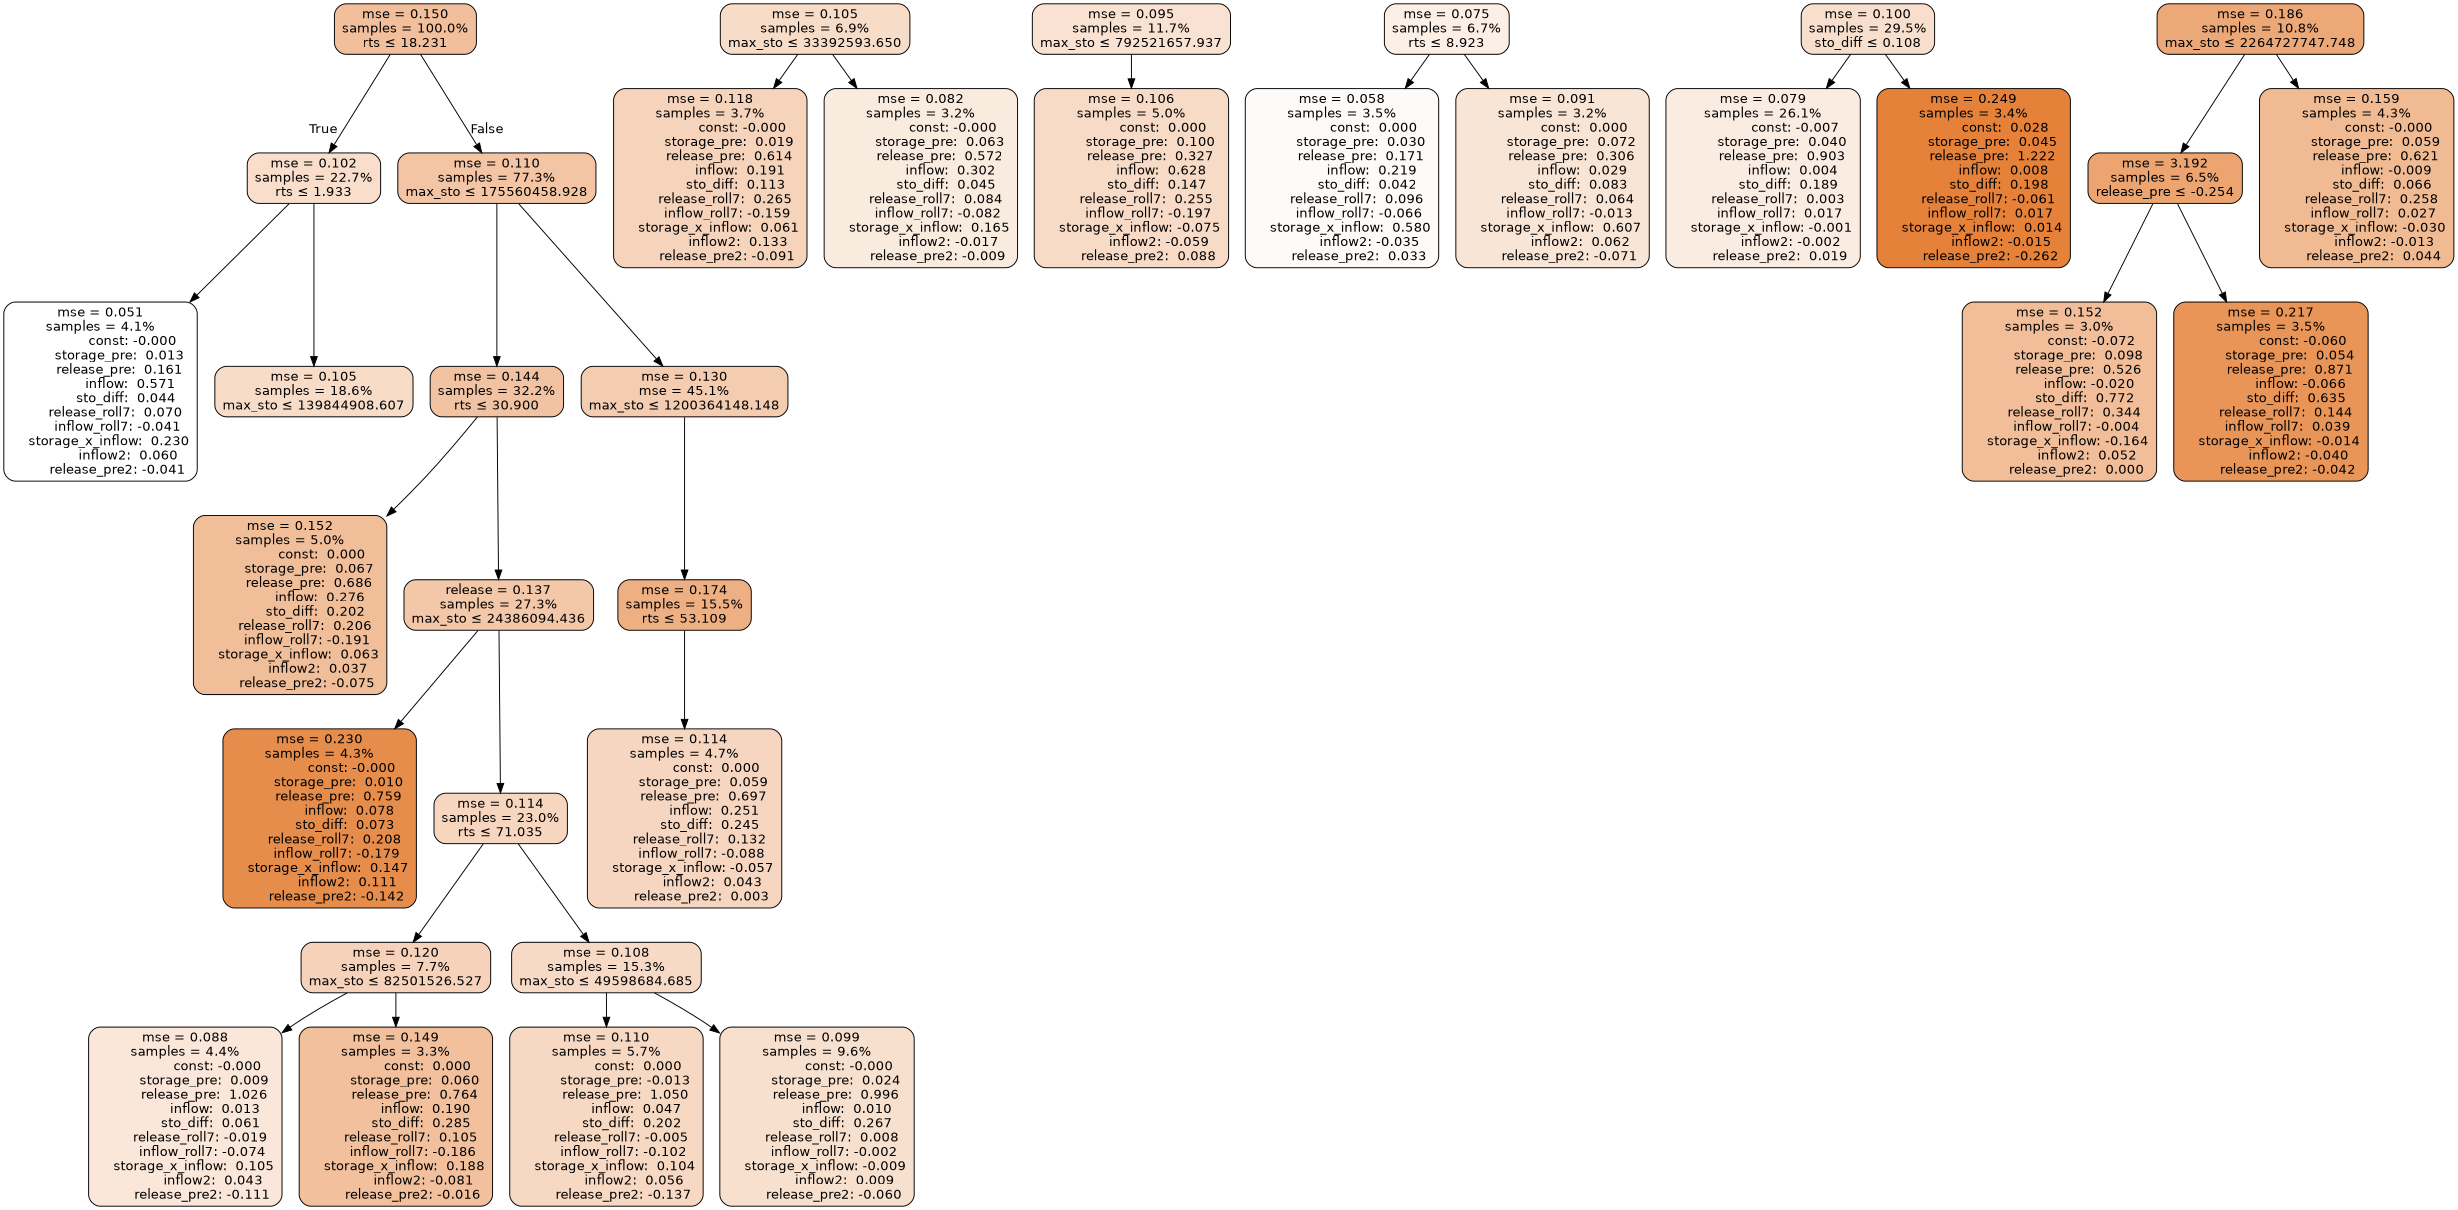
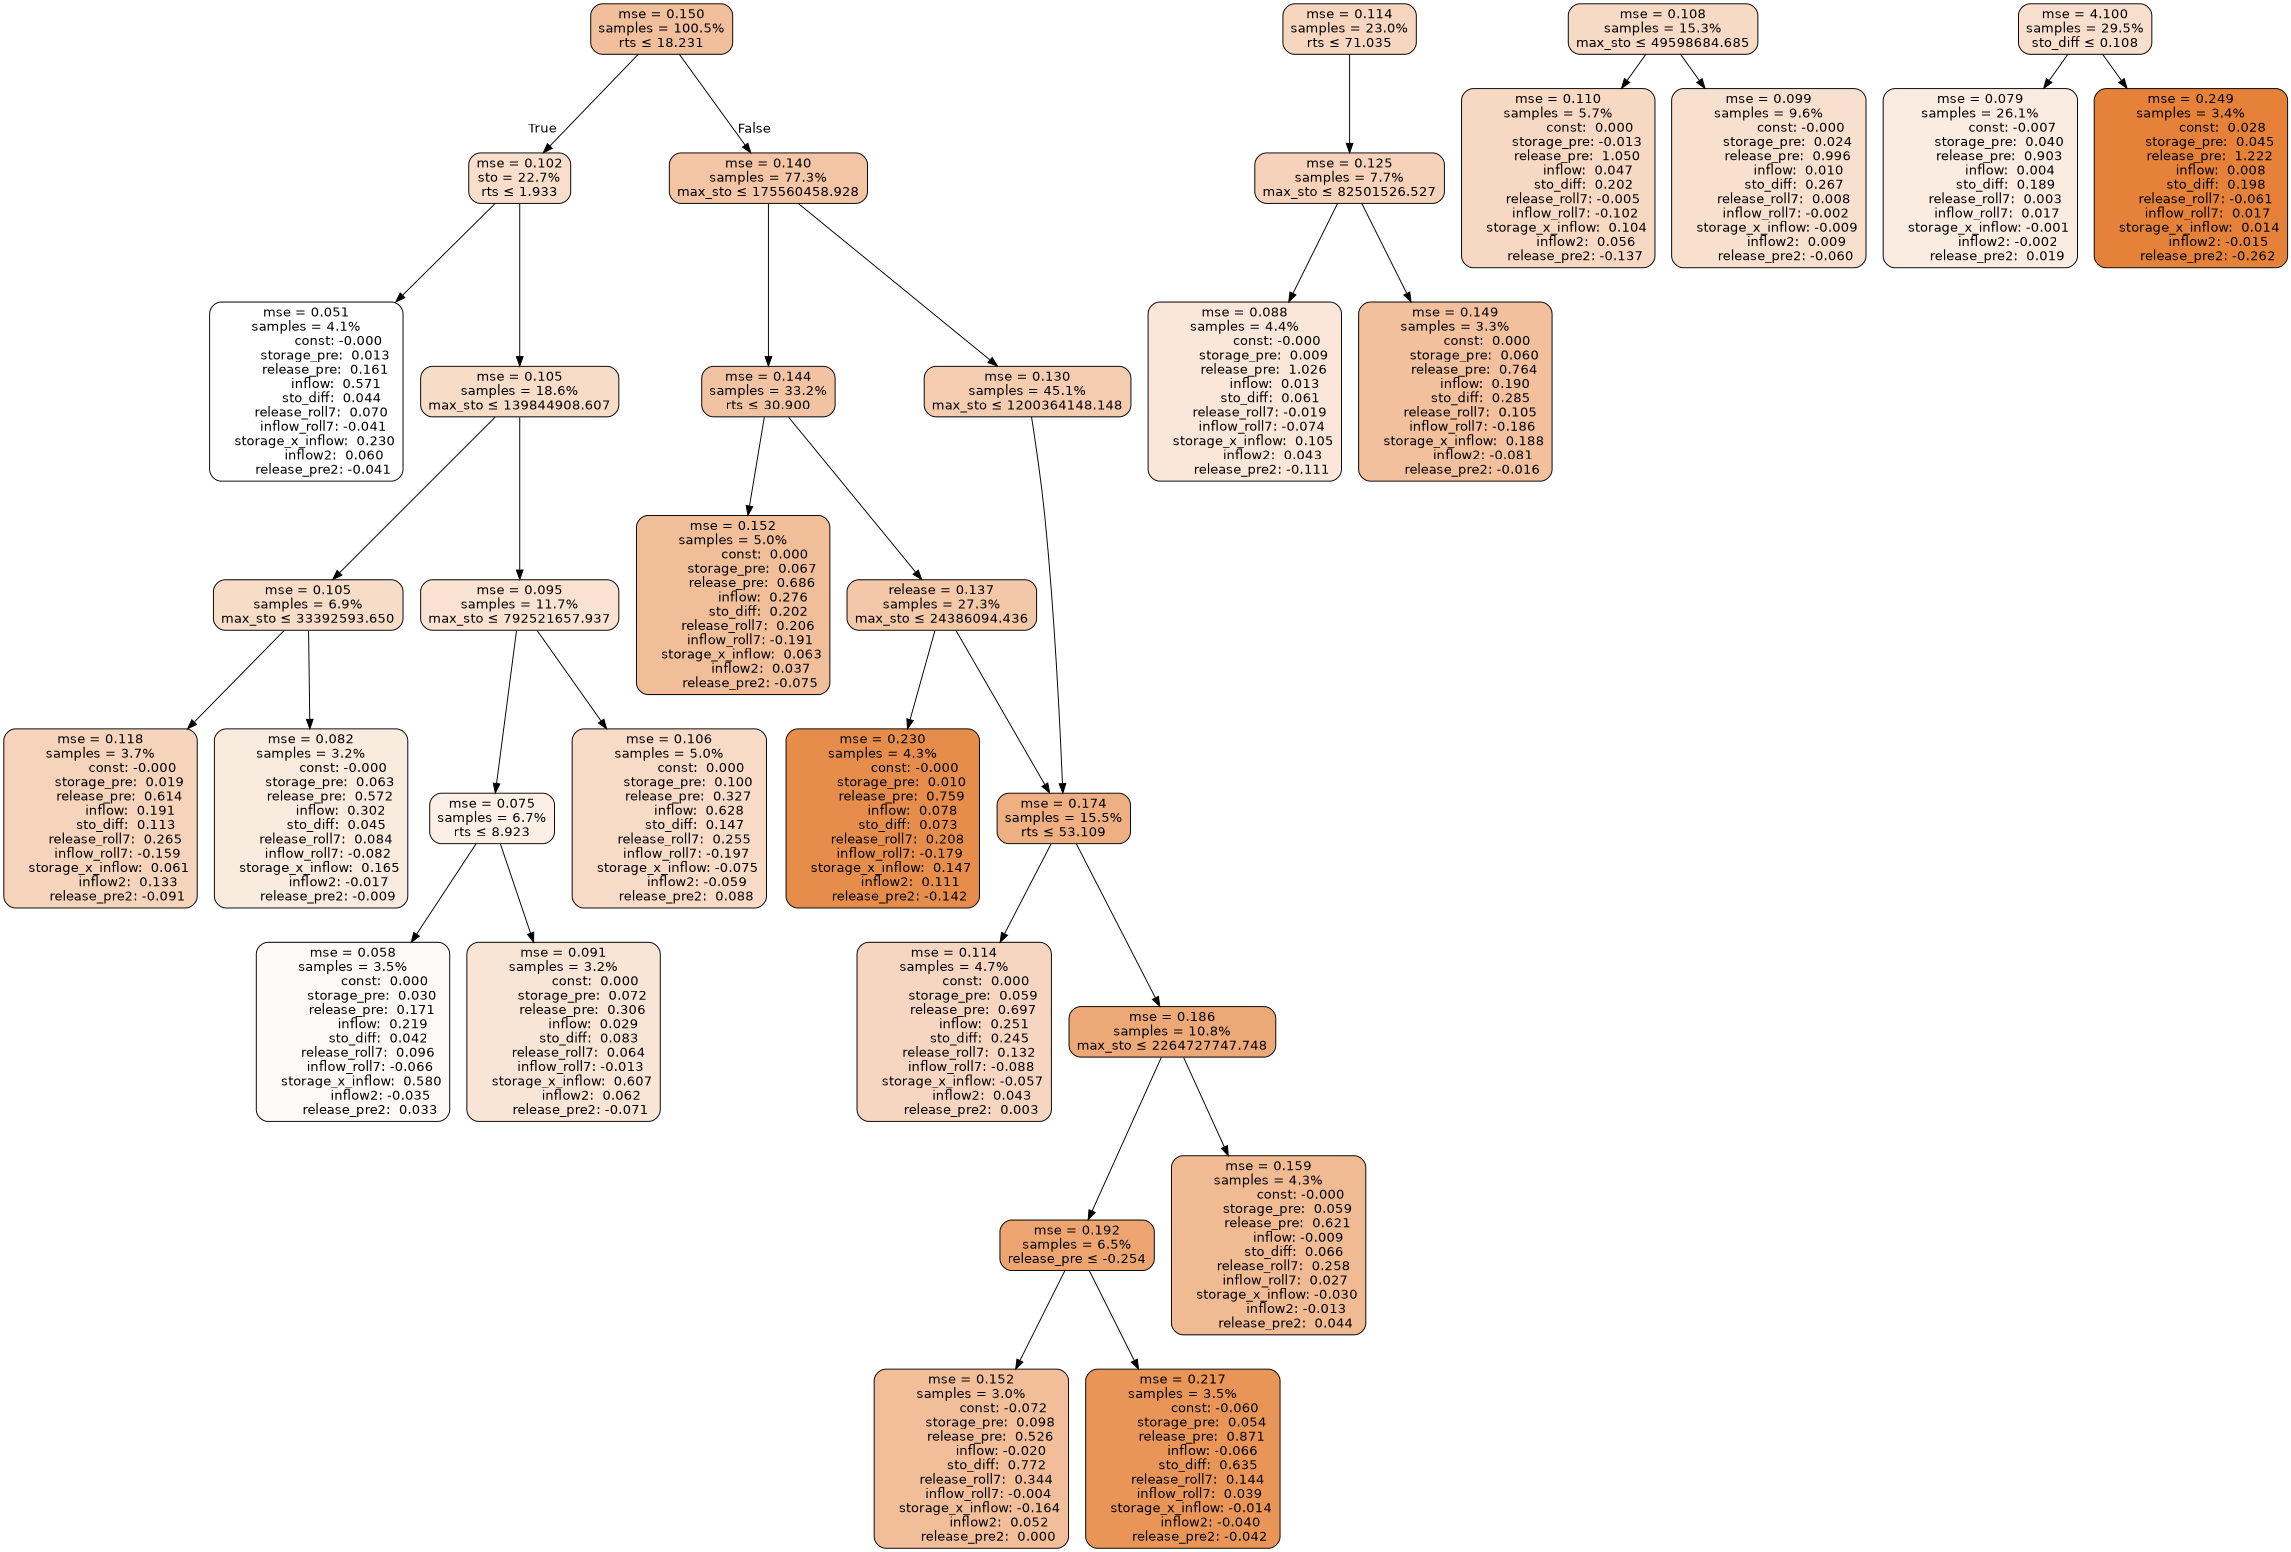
(405, 29) -> (662, 29)
(1868, 29) -> (2085, 29)
(314, 178) -> (520, 178)
(497, 178) -> (768, 178)
(2165, 178) -> (1077, 1245)
(497, 392) -> (768, 392)
(685, 392) -> (1028, 392)
none -> (520, 494)
none -> (417, 495)
(500, 707) -> (1000, 708)
none -> (507, 707)
(551, 889) -> none
none -> (1116, 921)
(396, 968) -> (1350, 178)
